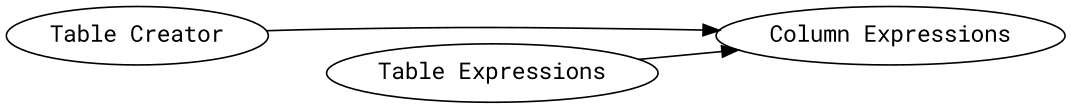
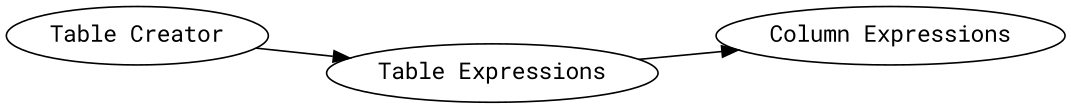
(485, 28) -> (294, 52)
